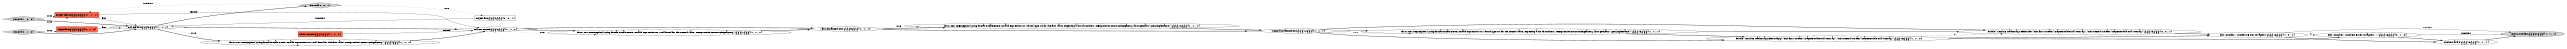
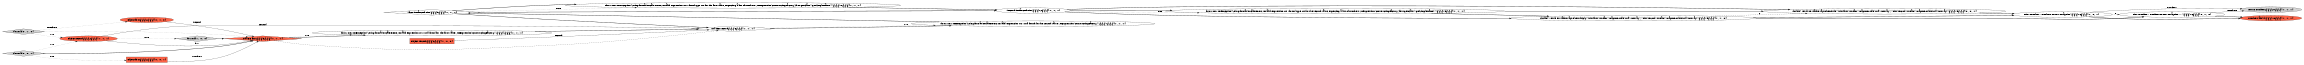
(148, 4) -> (52, 45)
(227, 14) -> (148, 52)
(77, 15) -> (89, 39)
(45, 17) -> (146, 39)
(495, 18) -> (147, 60)
(104, 27) -> (197, 22)
(148, 27) -> (263, 39)
(667, 27) -> (581, 21)
(320, 28) -> (496, 48)
(77, 29) -> (147, 20)
(50, 31) -> (52, 27)
(1298, 31) -> (1033, 11)
(86, 34) -> (145, 32)
(2499, 38) -> none
(2466, 42) -> (2271, 18)
